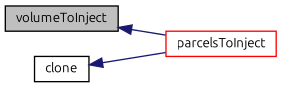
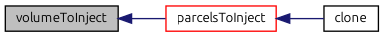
(134, 58) -> (307, 19)
